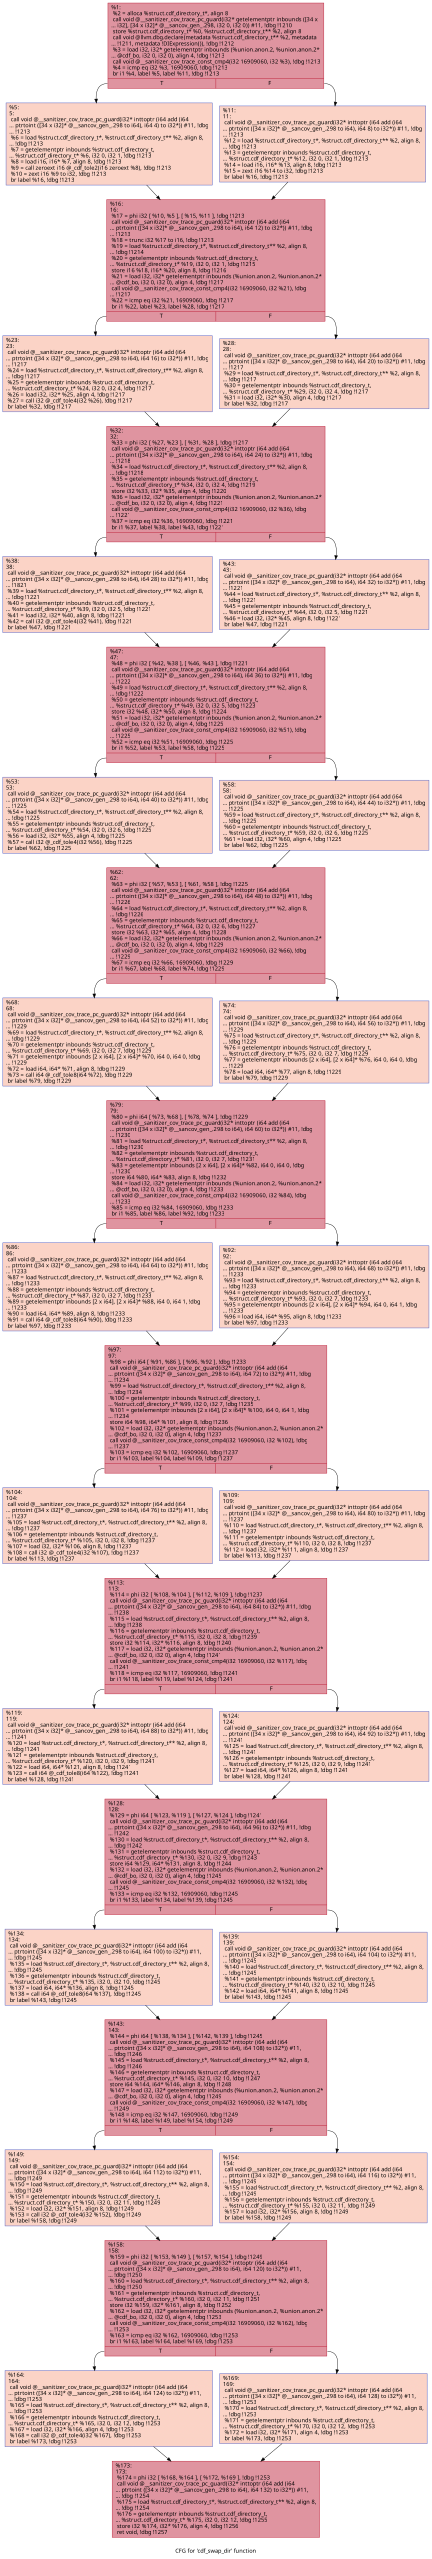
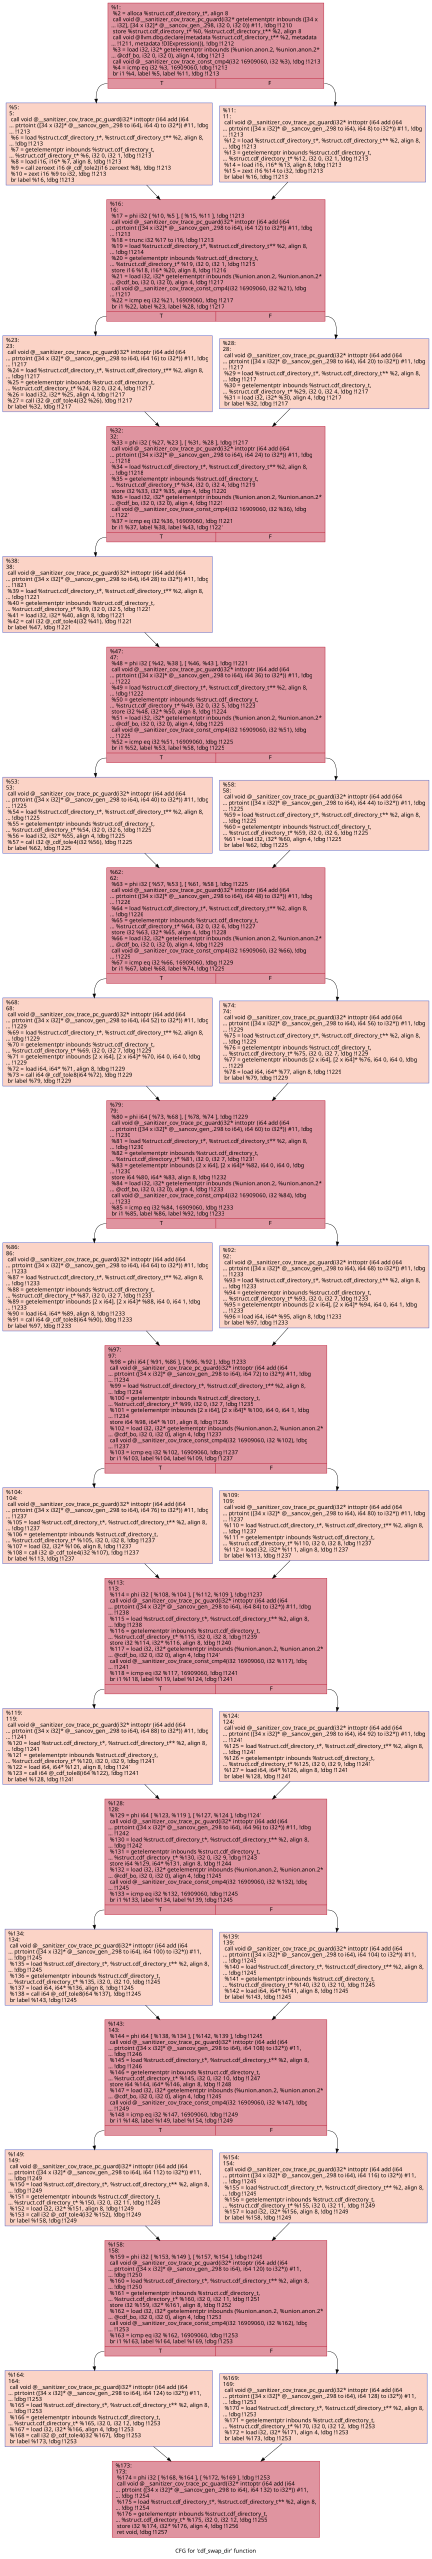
(324, 594) -> none
